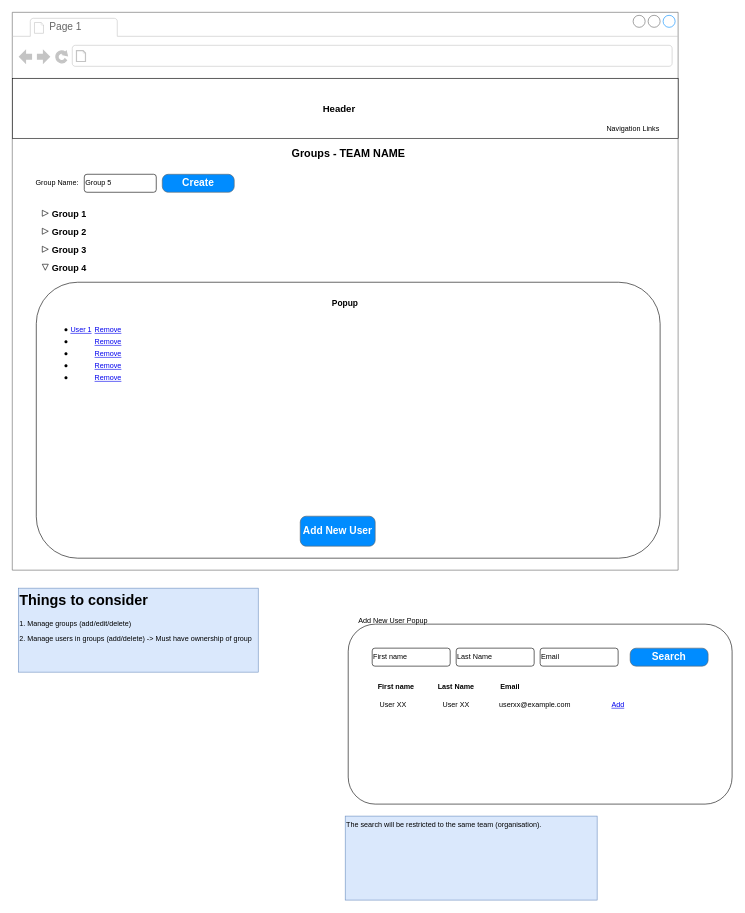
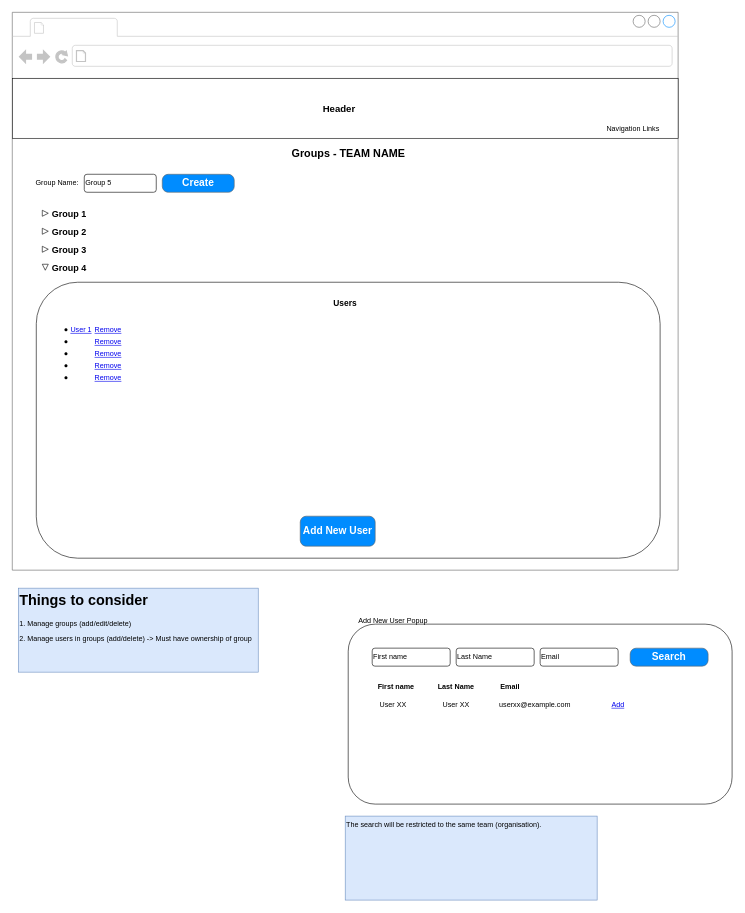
(81, 27) -> none
(345, 303) -> (345, 303)
